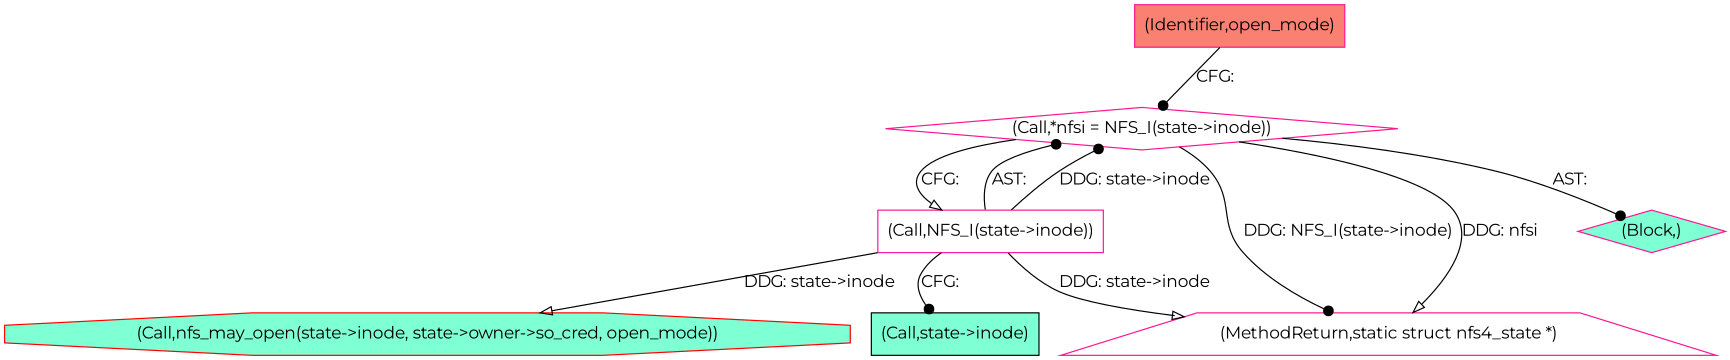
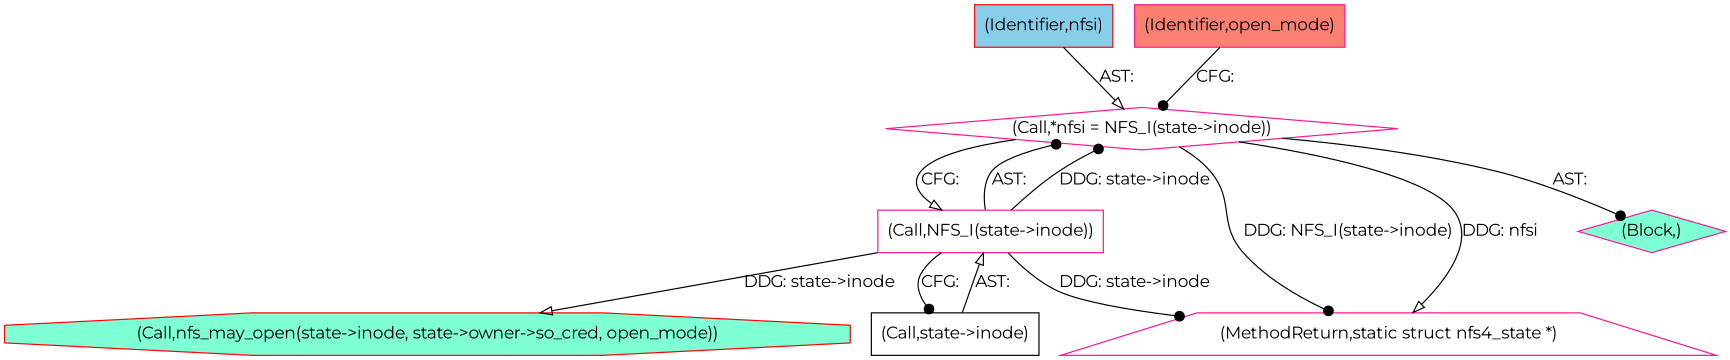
none -> (1044, 26)
none -> (971, 288)
(1085, 300) -> (1085, 300)
(955, 334) -> (955, 334)
